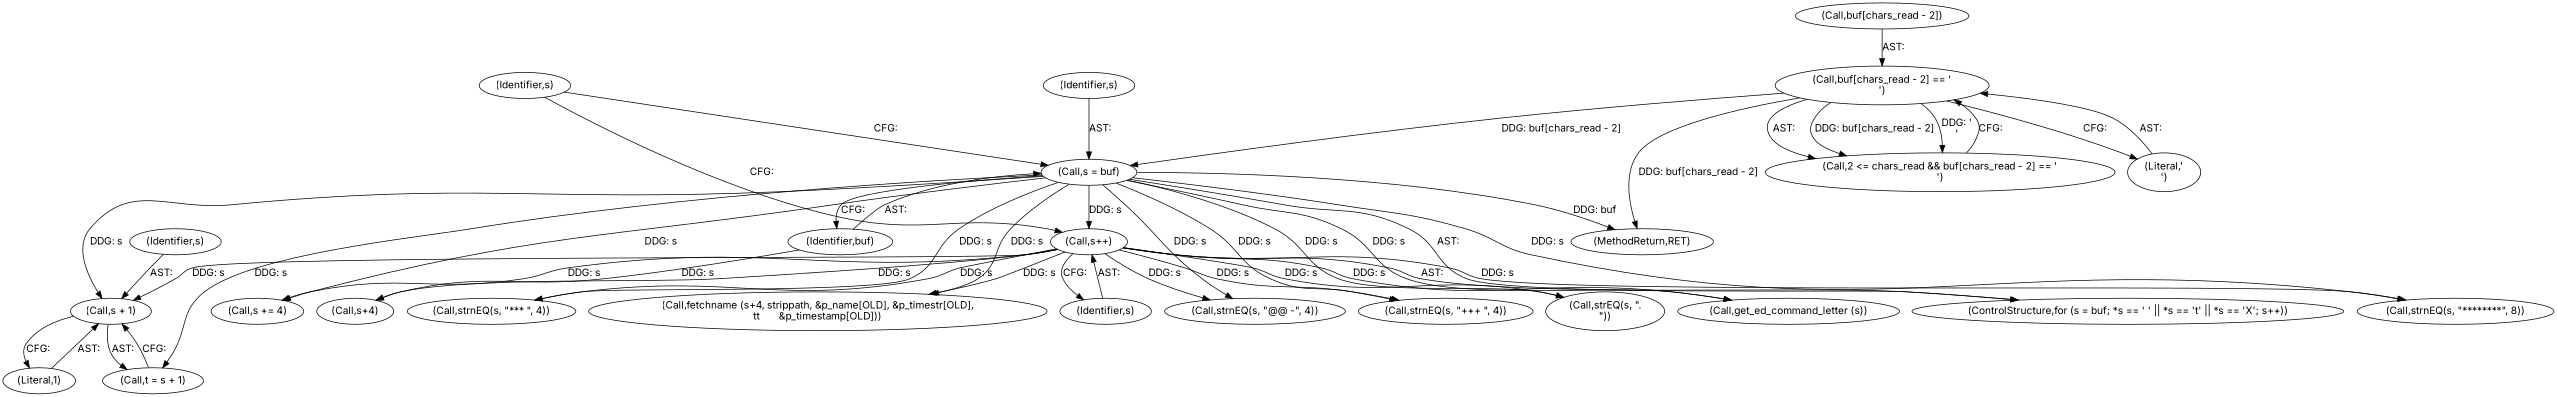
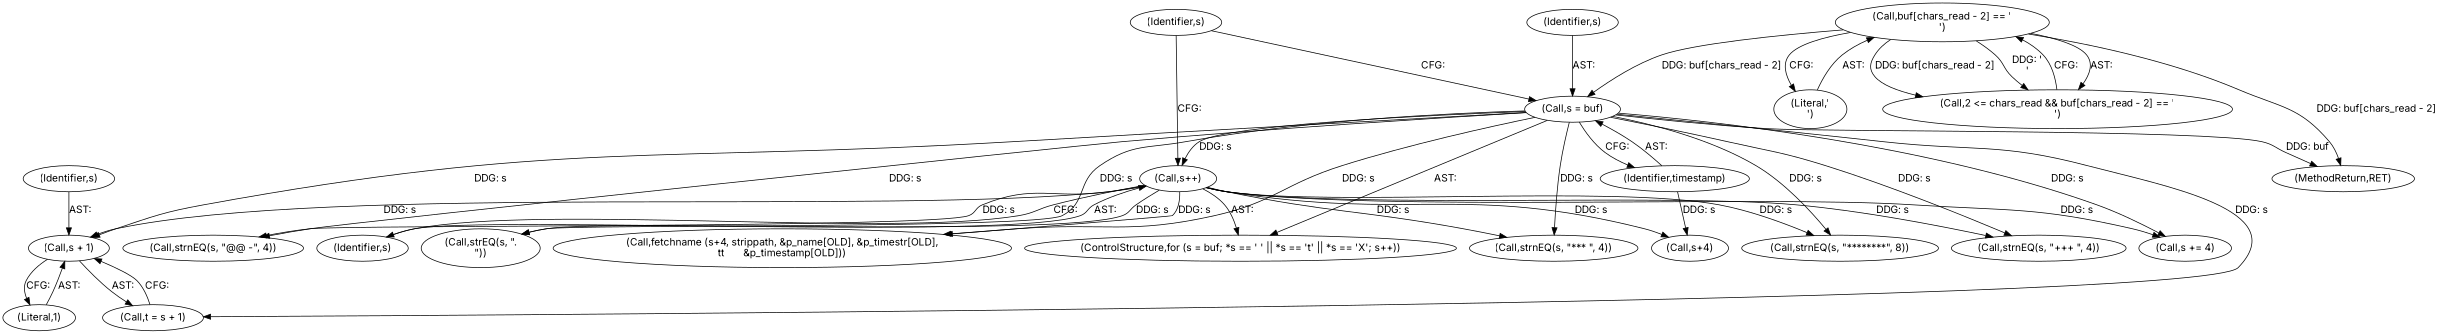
(1882, 16) -> none
(840, 242) -> (1675, 179)
(1789, 311) -> none
